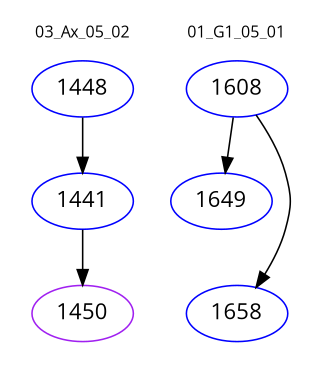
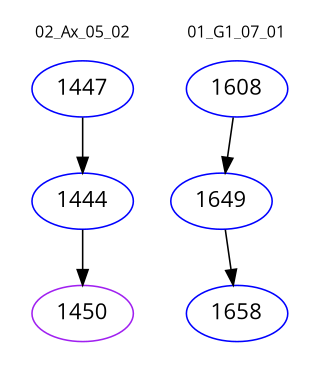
(83, 34) -> (83, 34)
(237, 34) -> (237, 34)
(83, 89) -> (83, 89)
(290, 193) -> (228, 250)
(83, 201) -> (83, 201)
